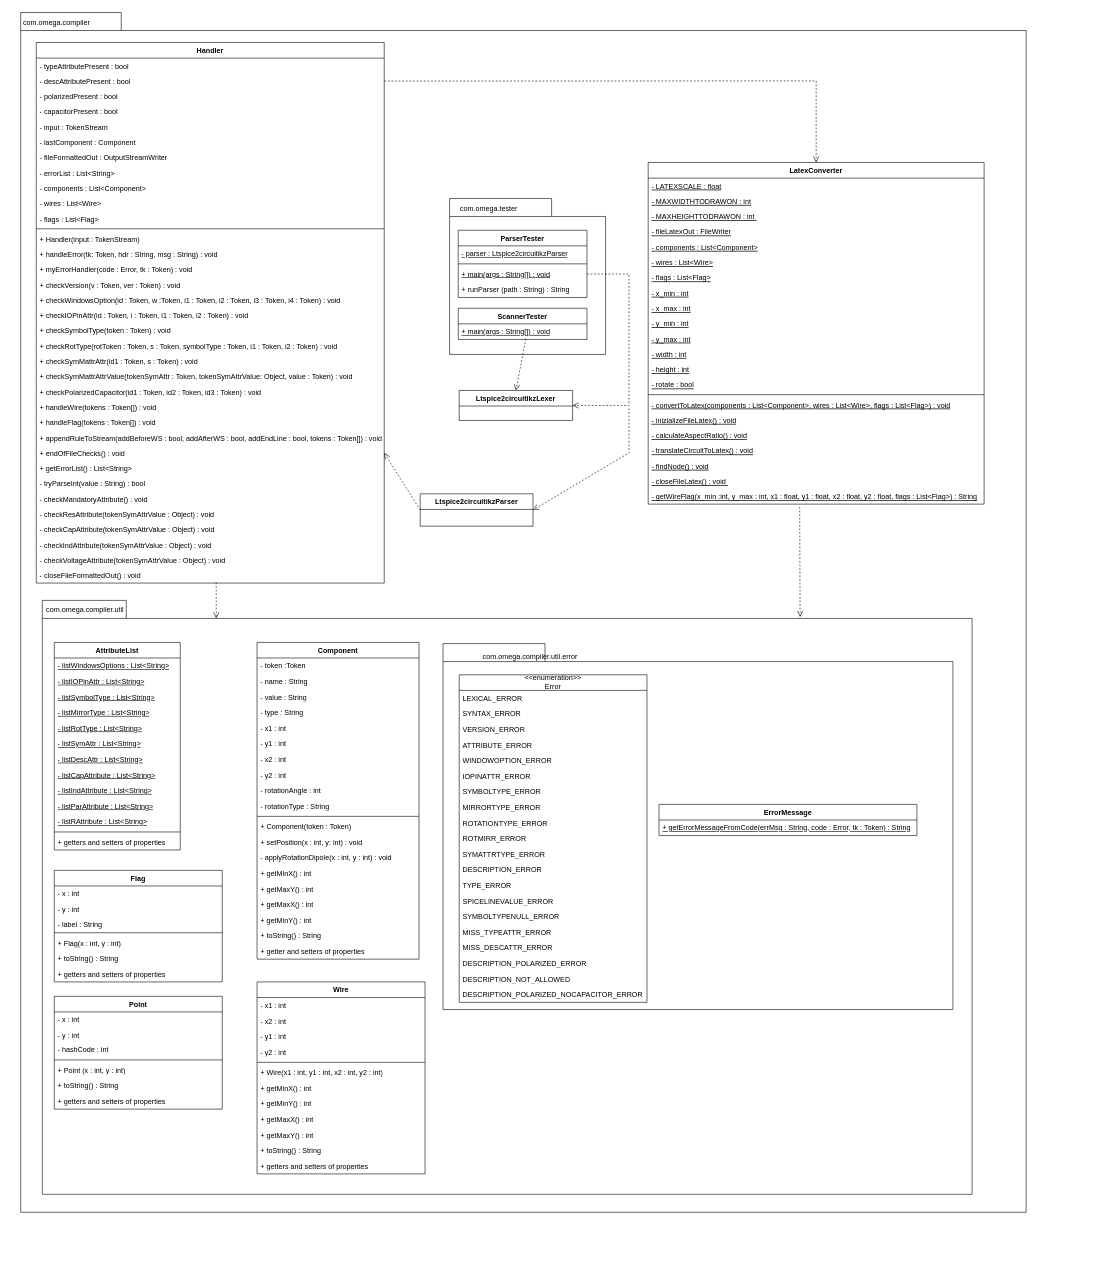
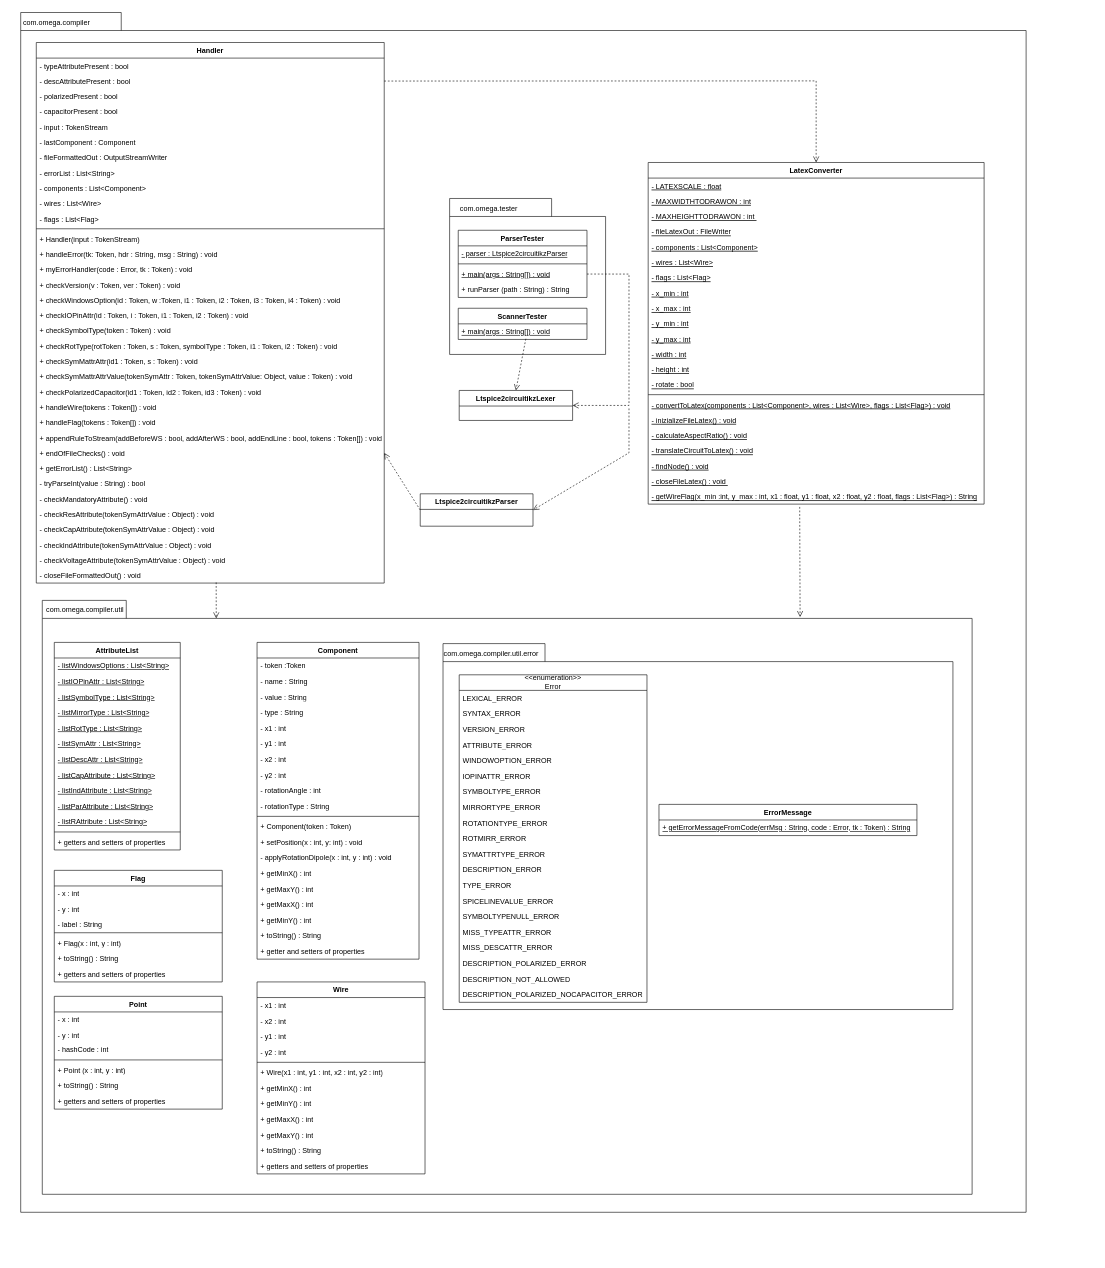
(530, 657) -> (491, 654)
